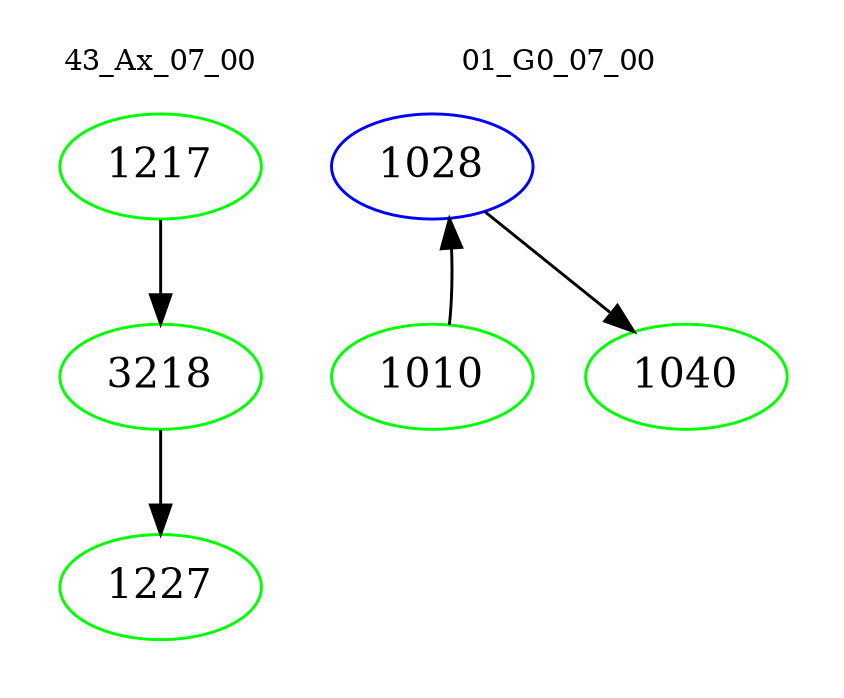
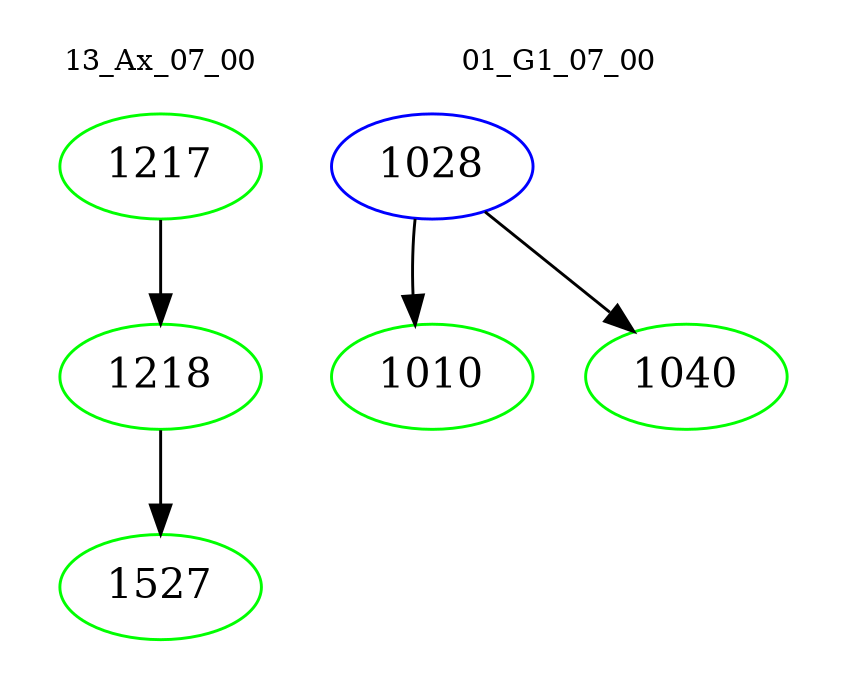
(161, 63) -> (161, 63)
(559, 63) -> (559, 63)
(452, 287) -> (413, 257)
(161, 377) -> (161, 377)
(161, 587) -> (161, 587)
